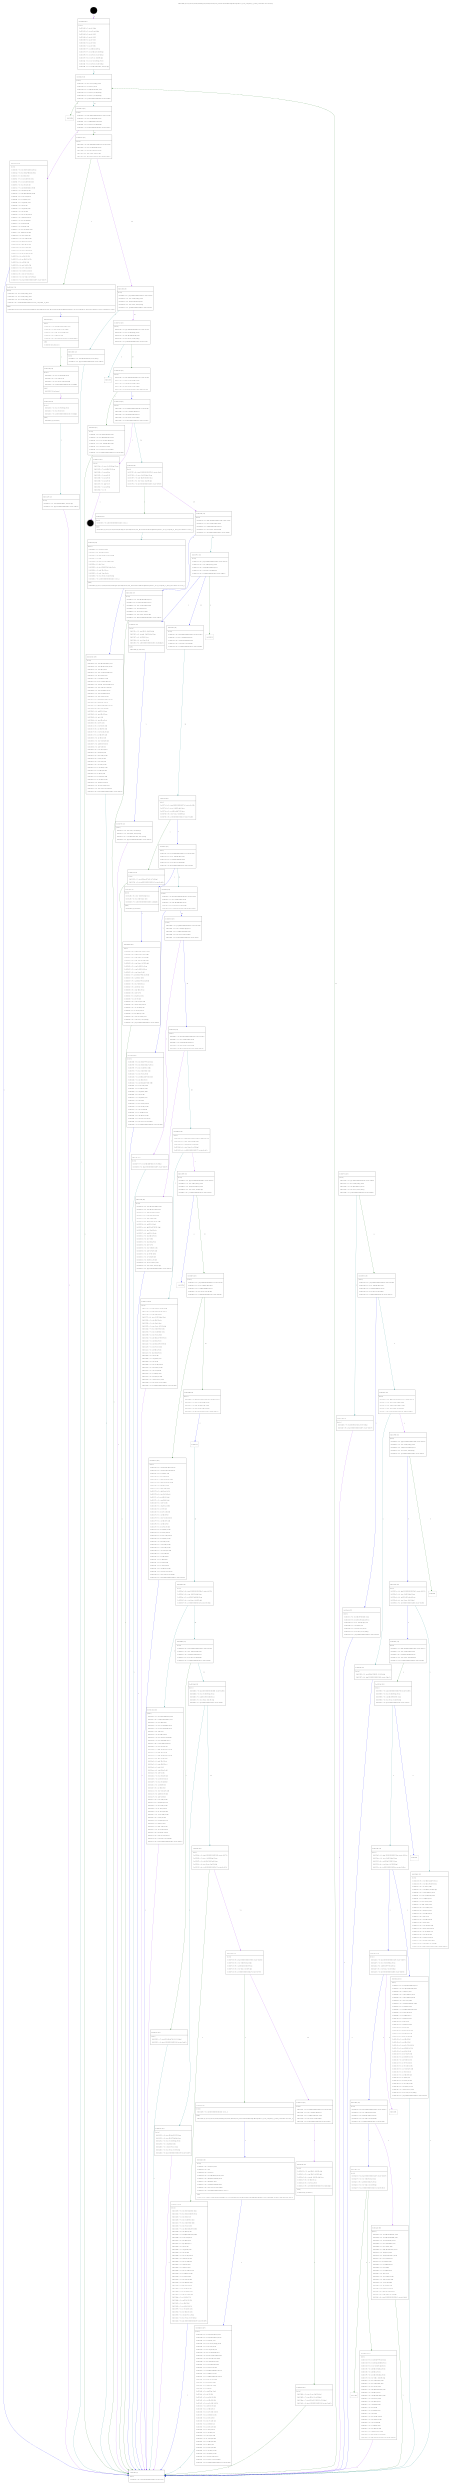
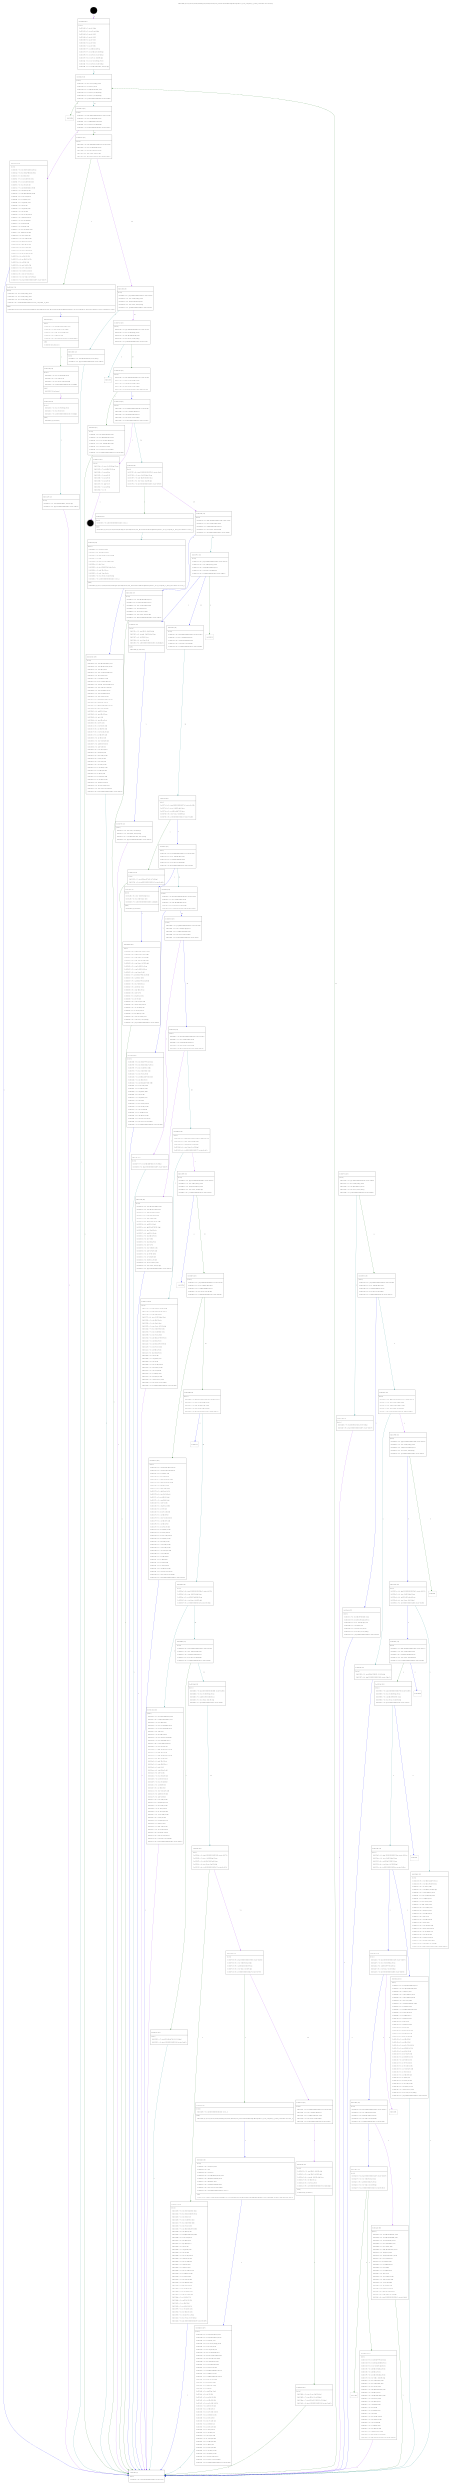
(195, 1514) -> (202, 1497)
none -> (418, 1694)
(173, 2141) -> none
